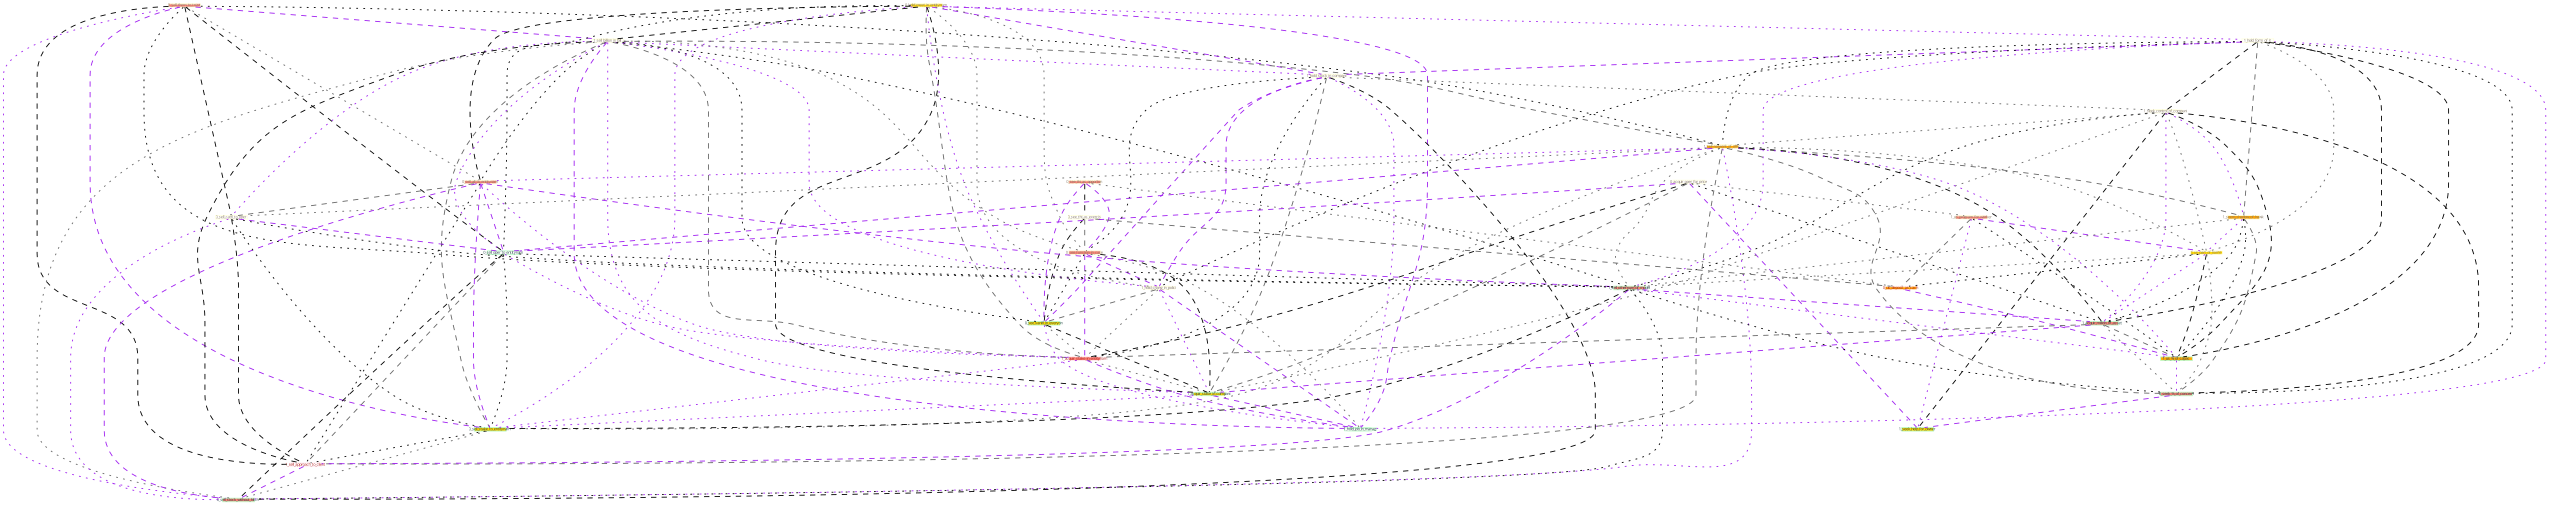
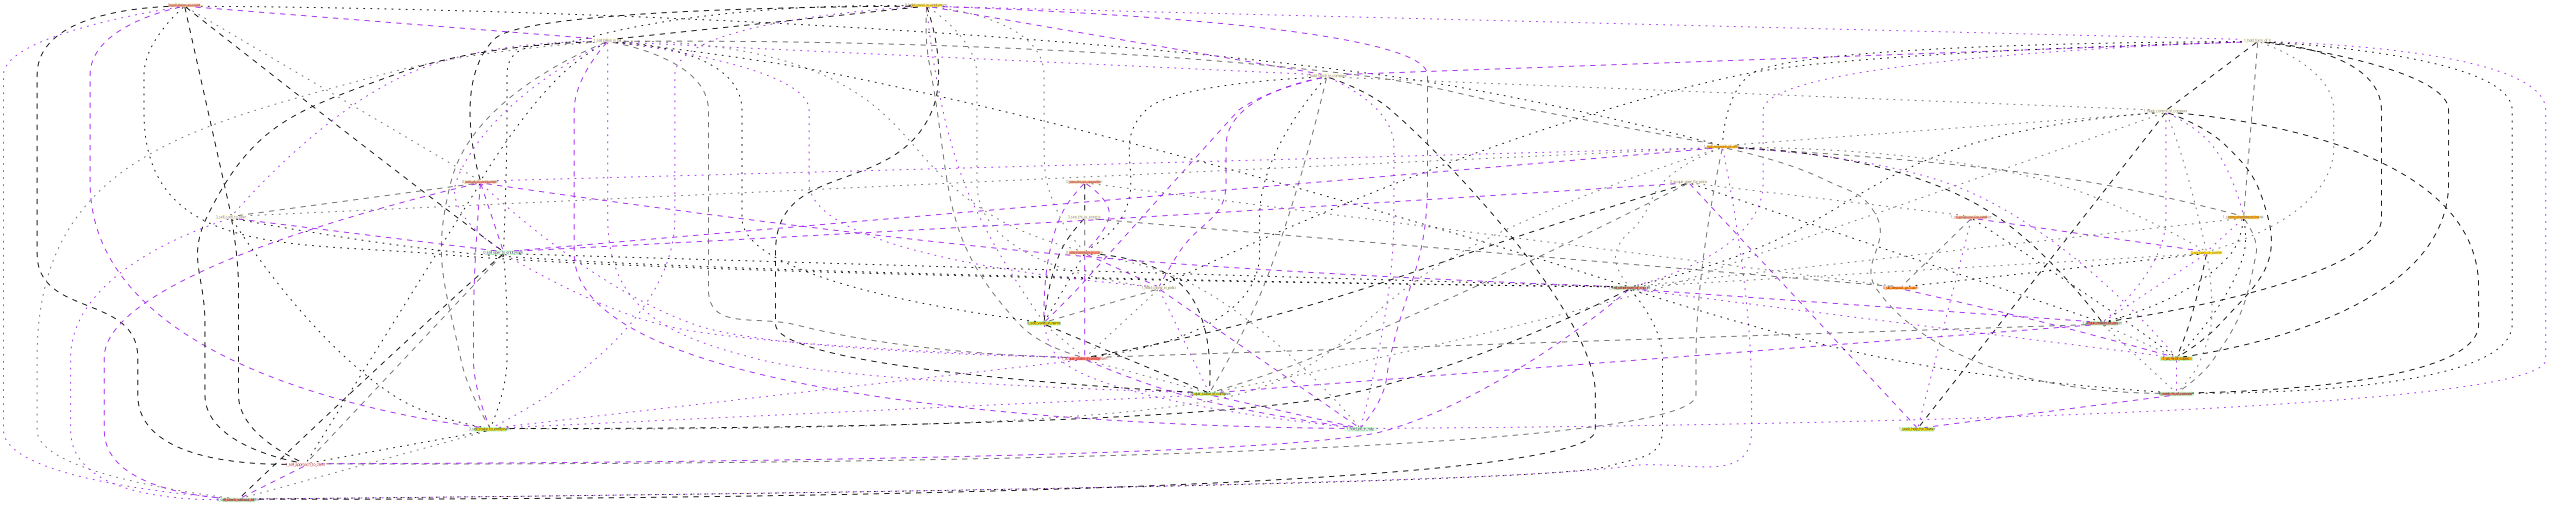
(1044, 323) -> (1044, 323)
(2139, 341) -> (2139, 341)
(1360, 429) -> (1360, 429)
